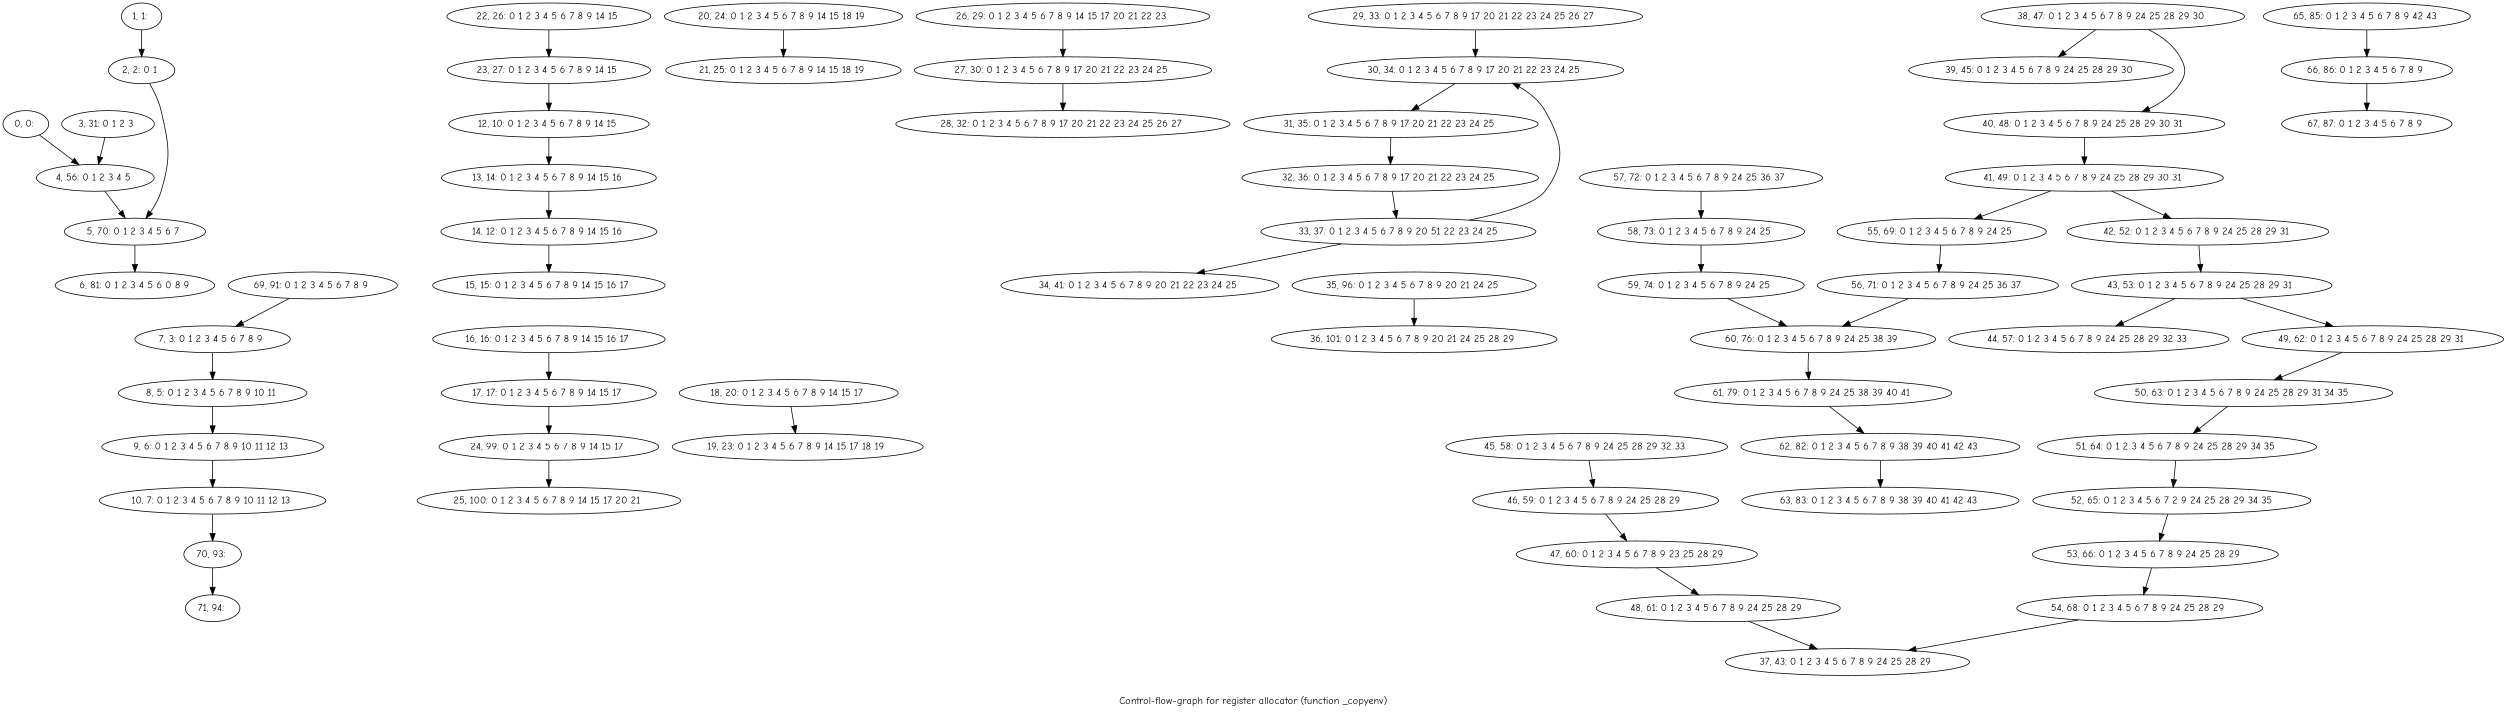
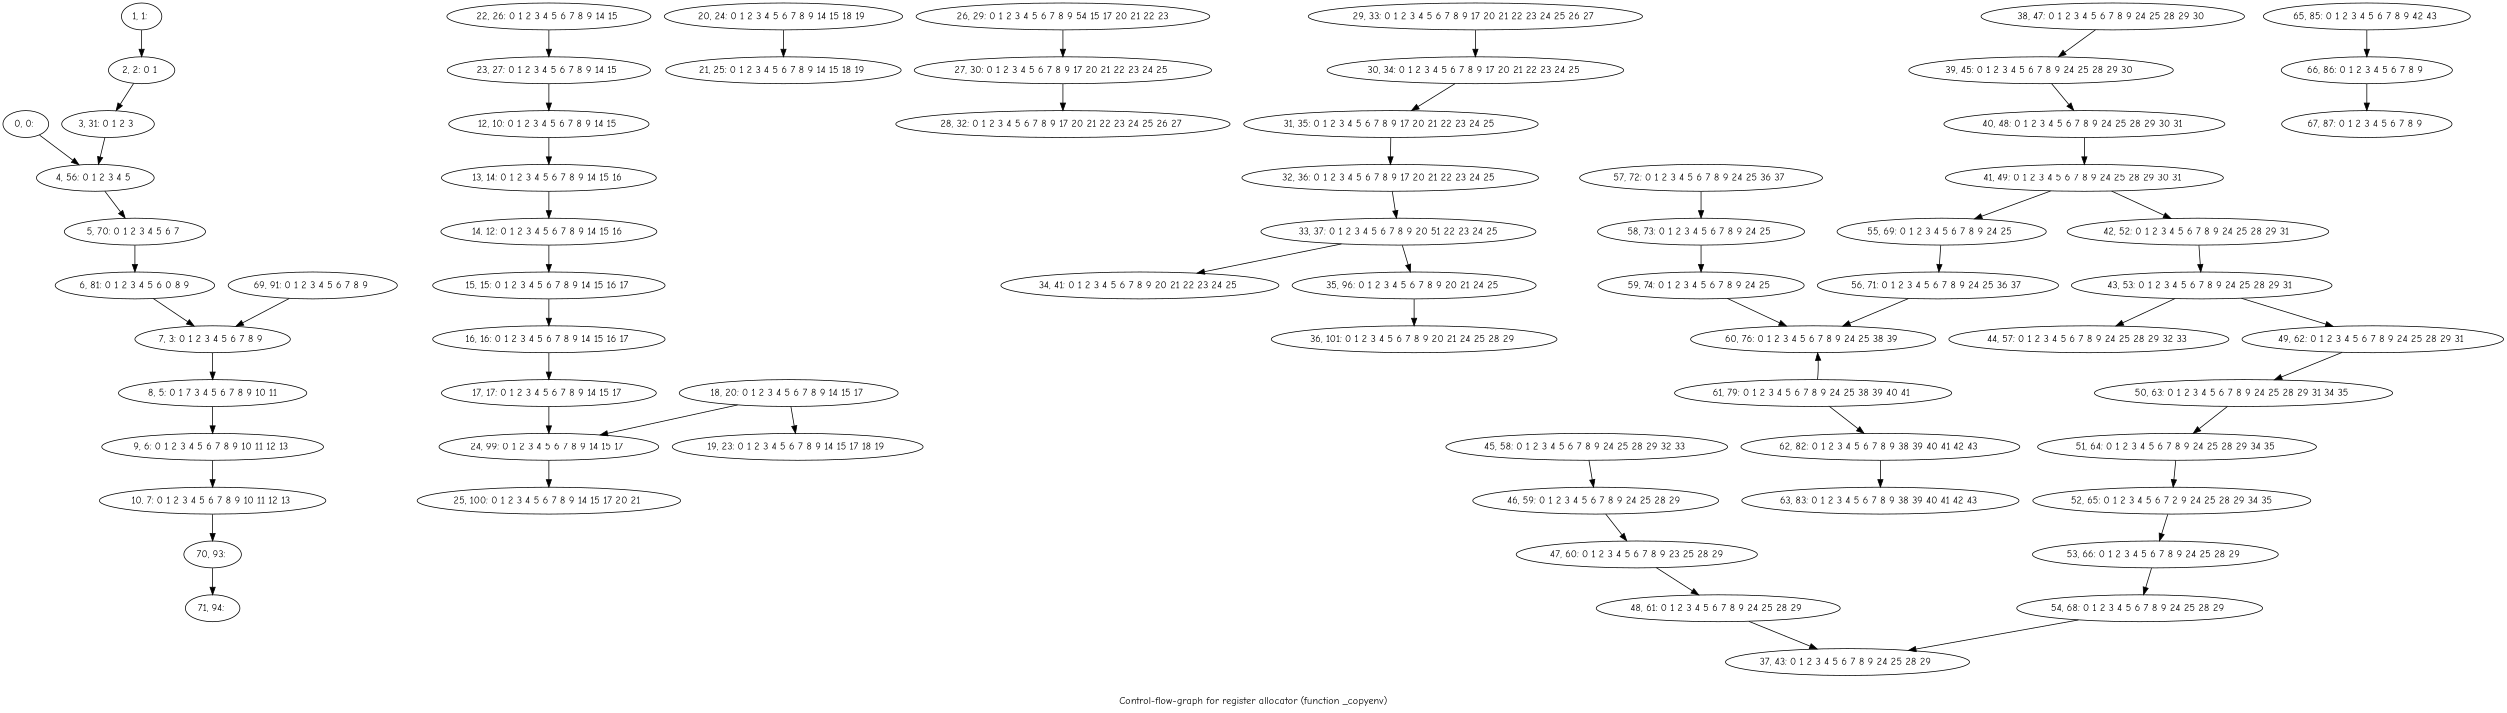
(1063, 16) -> (1063, 16)
(2185, 69) -> (2060, 94)
(168, 148) -> (127, 94)
(1555, 174) -> (1405, 255)
none -> (549, 309)
none -> (171, 310)
(1808, 362) -> (1818, 370)
(213, 393) -> (213, 393)
none -> (673, 419)
